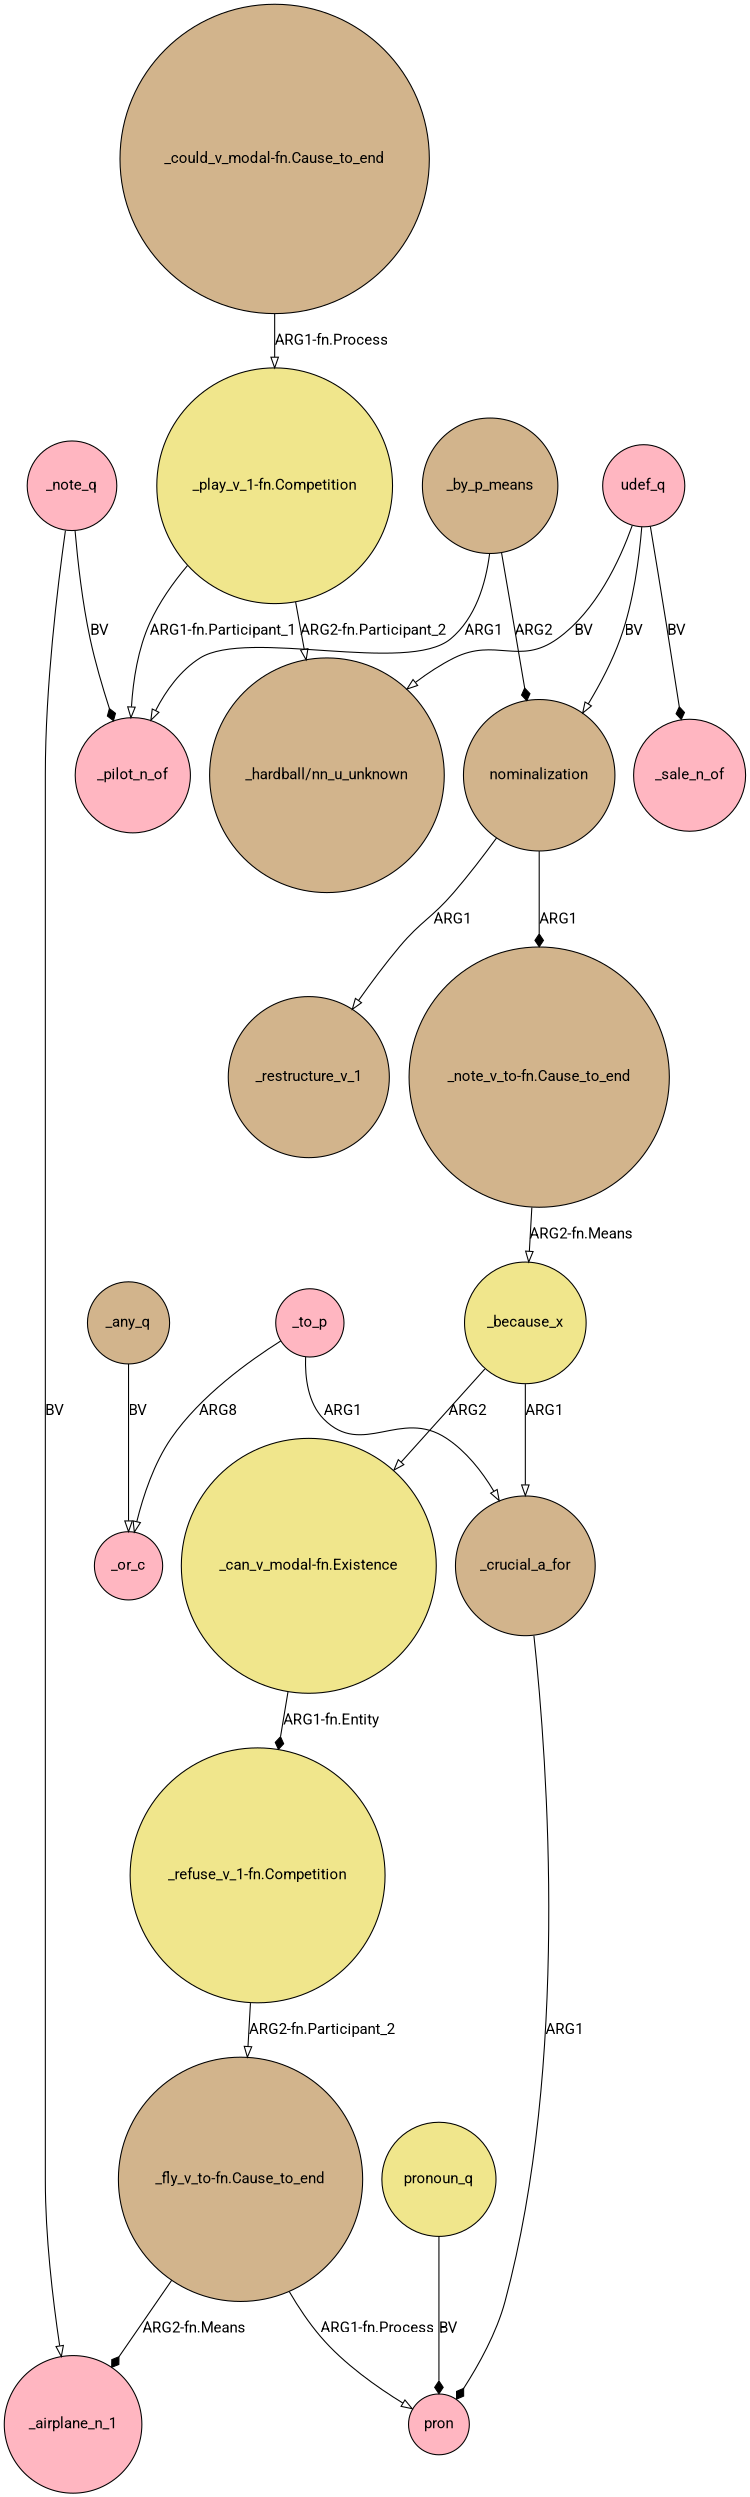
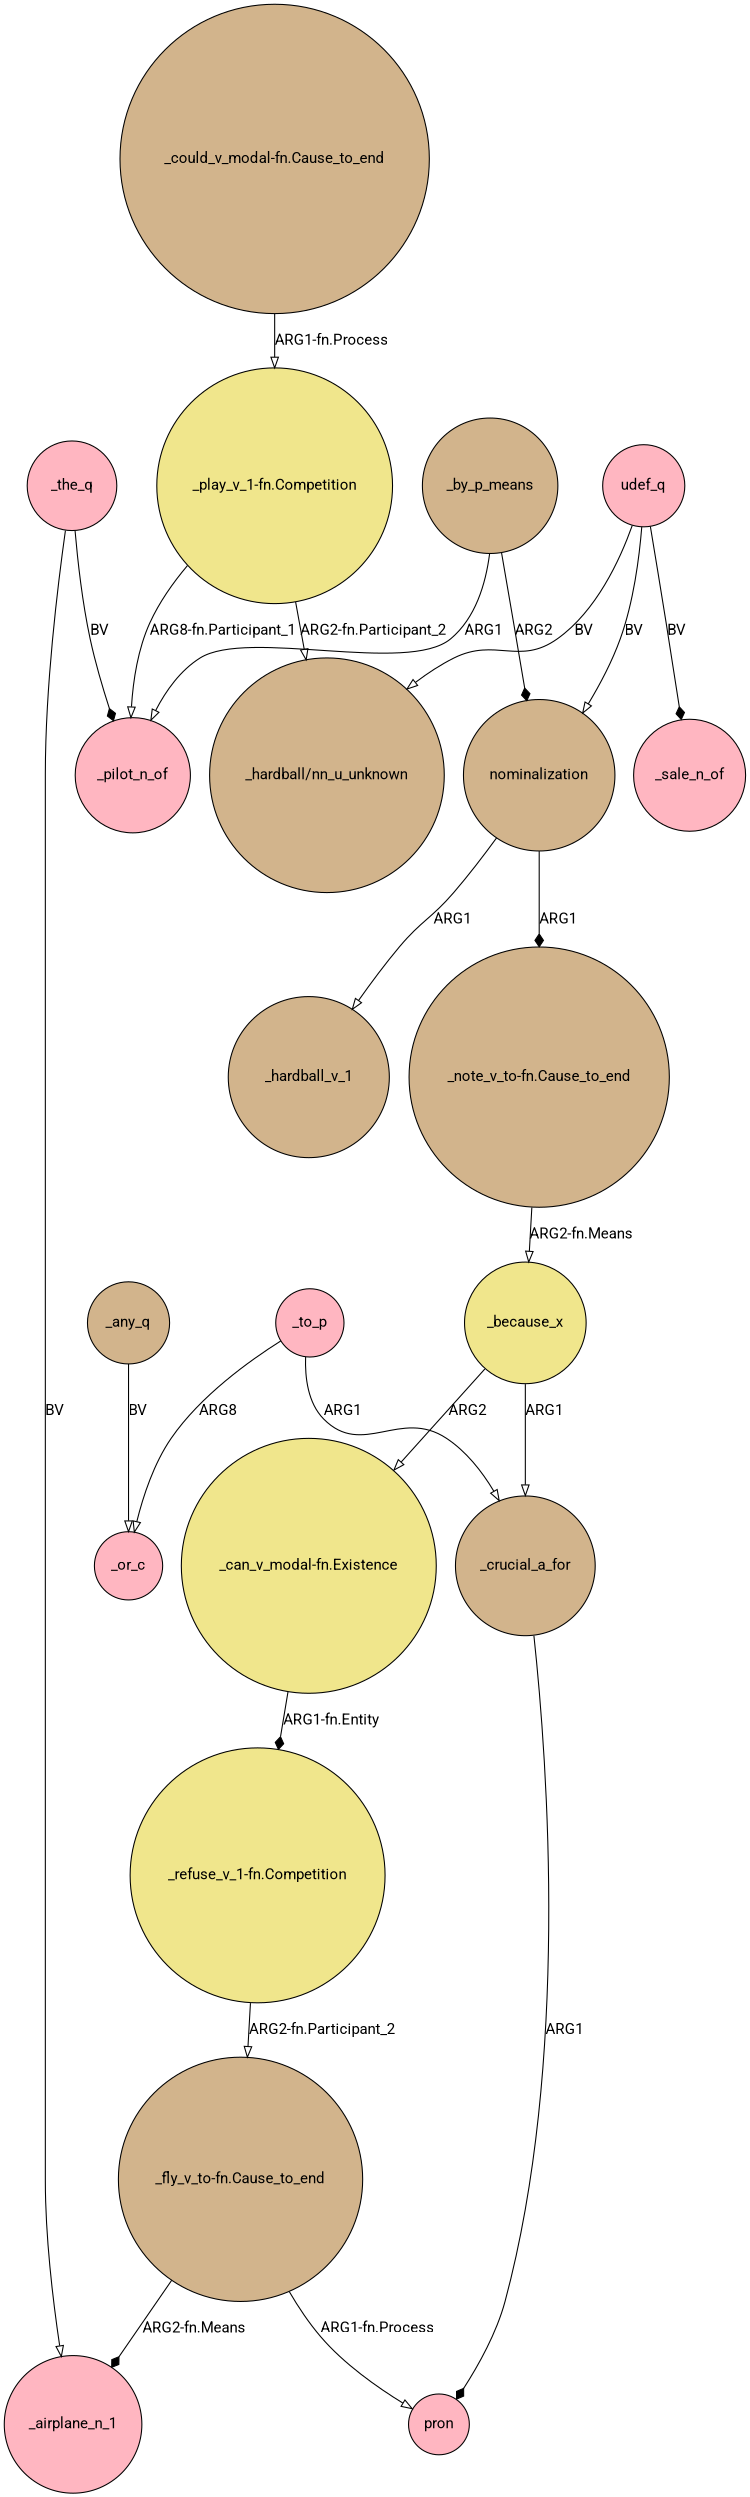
(72, 486) -> (72, 486)
(223, 631) -> (223, 631)
(309, 1077) -> (309, 1077)
(439, 2179) -> none
